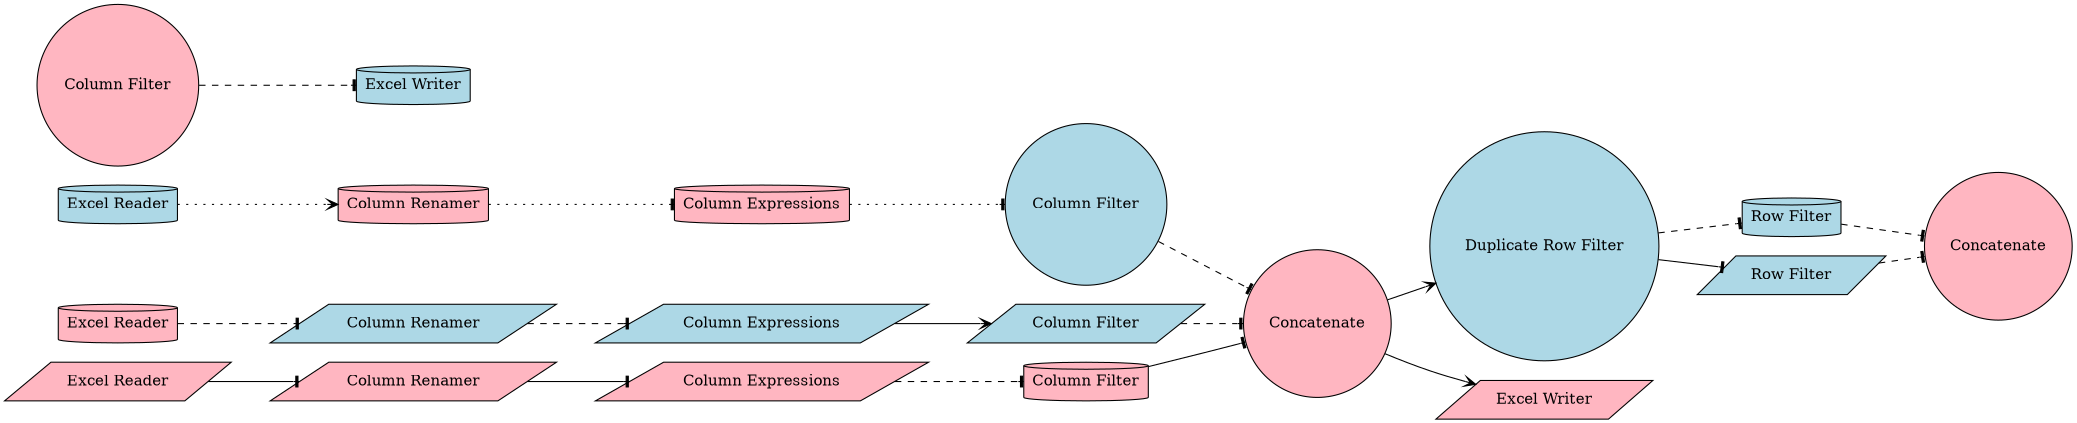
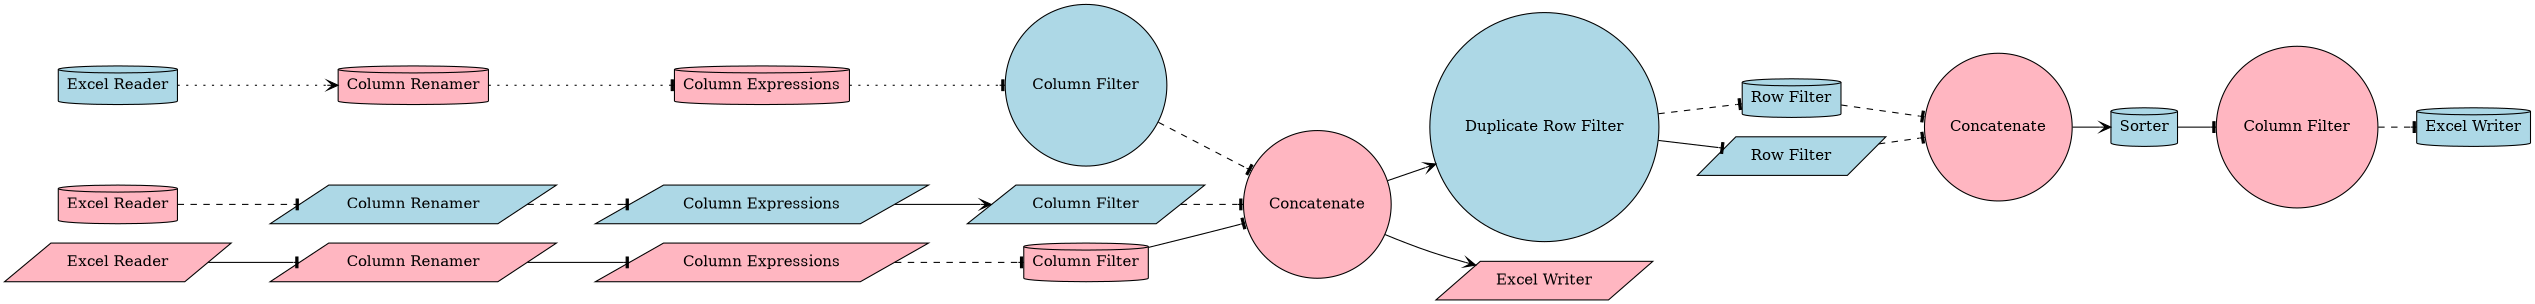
none -> (2144, 127)
